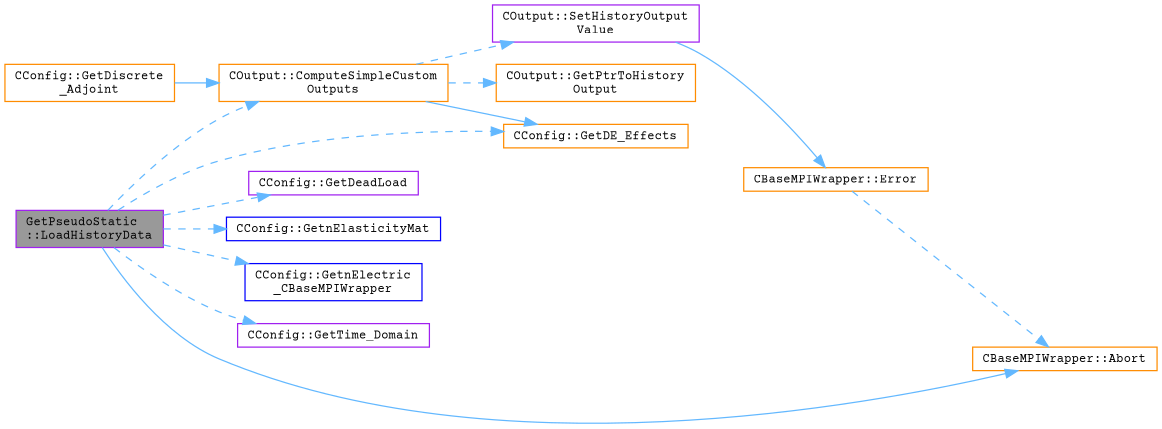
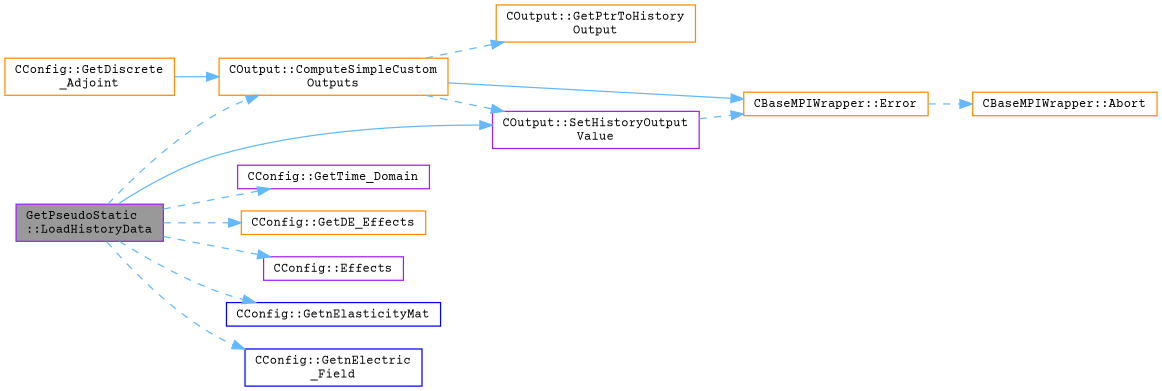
(753, 92) -> (715, 117)
(475, 112) -> (590, 91)
(334, 183) -> (334, 269)
(334, 282) -> (334, 368)
(529, 421) -> (292, 139)
